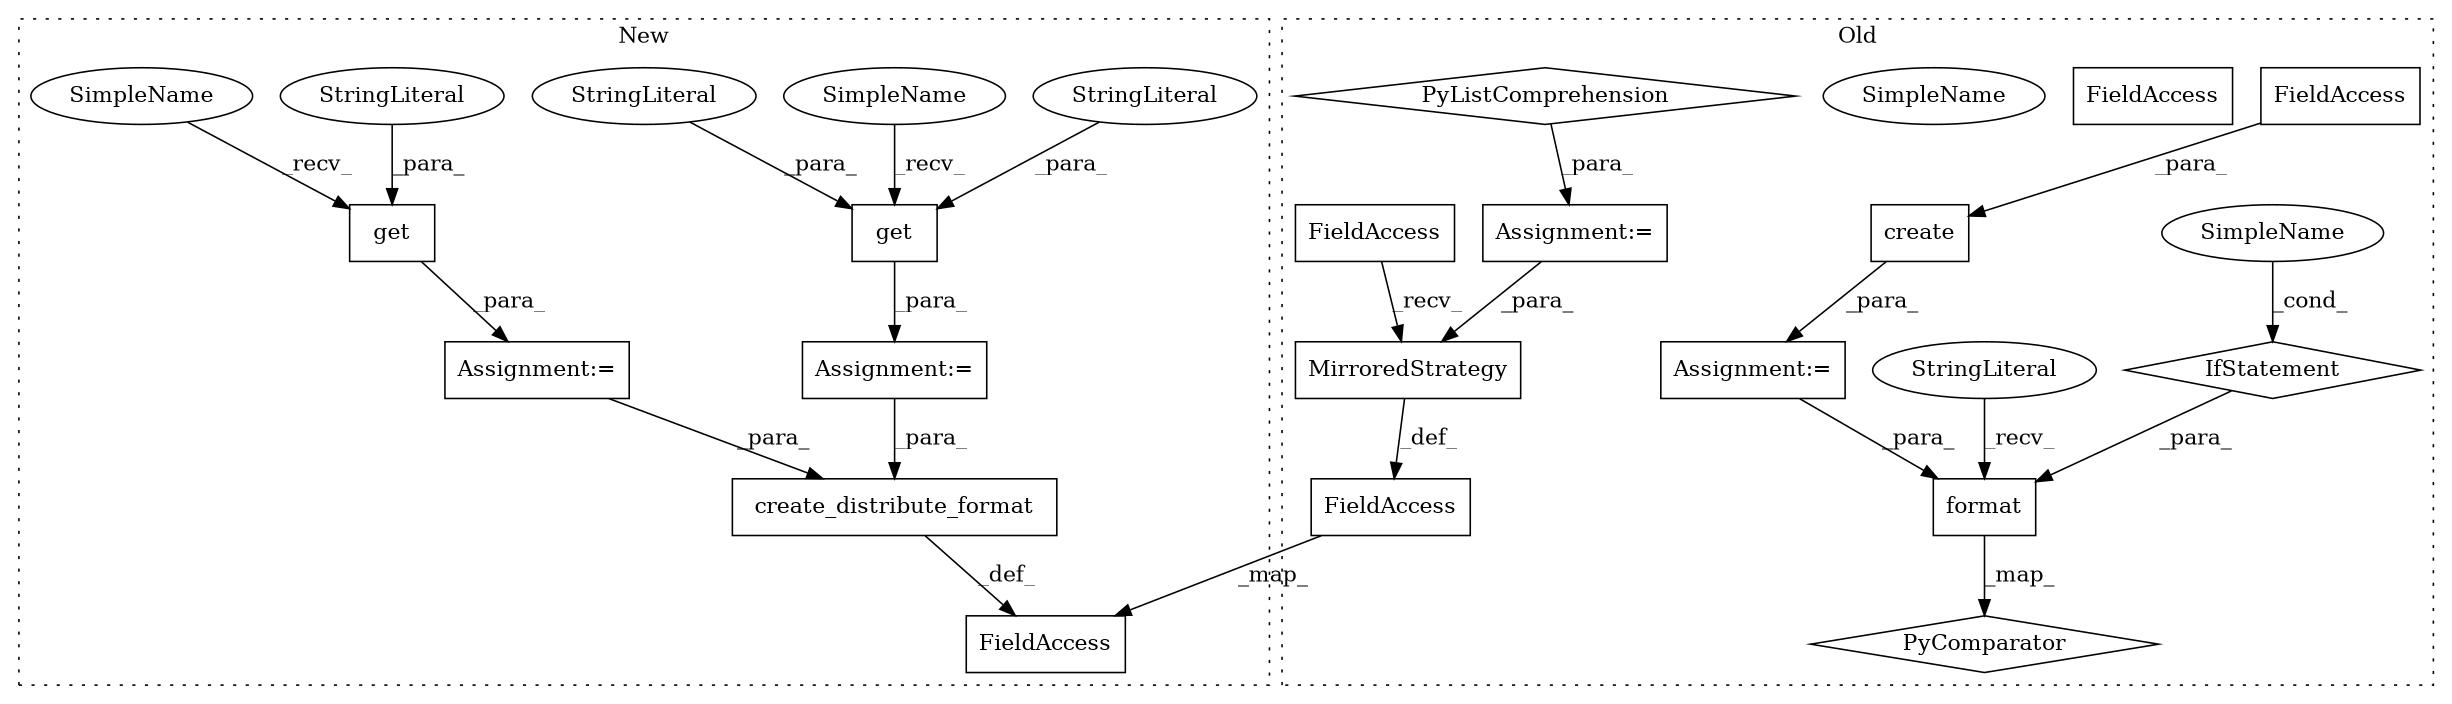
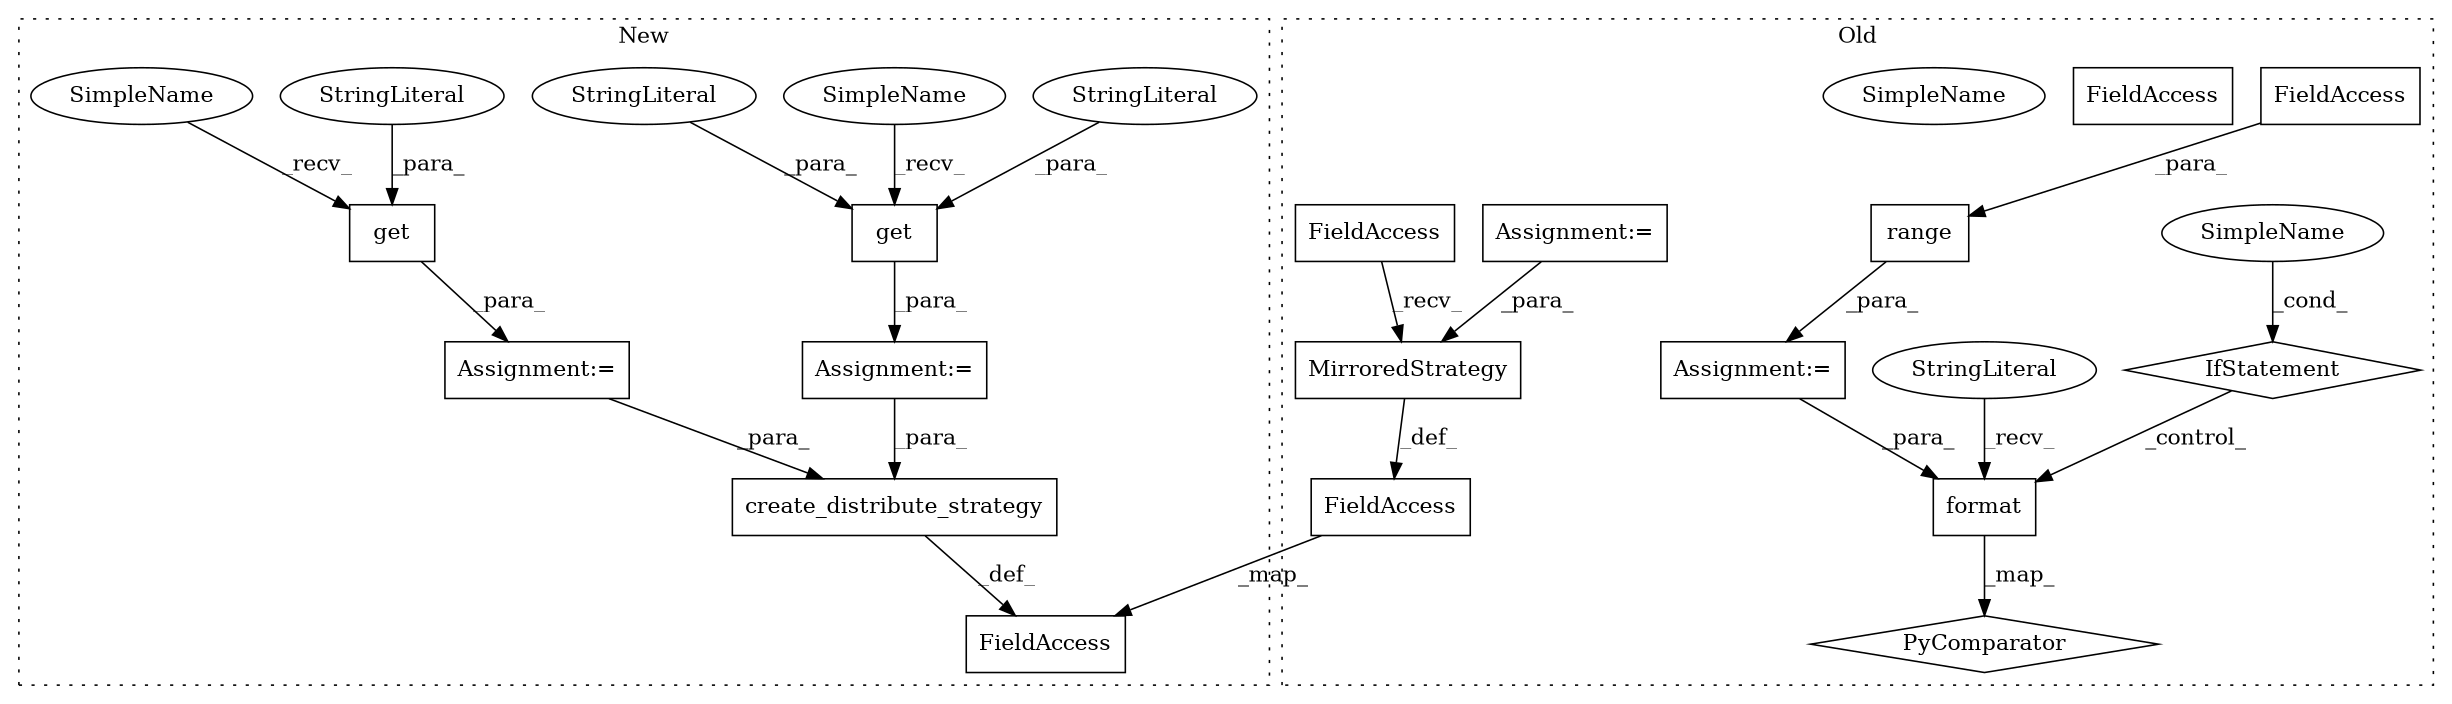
(1545, 96) -> none
(1920, 233) -> (1920, 233)
(2196, 439) -> (2196, 439)
(895, 507) -> (895, 507)
